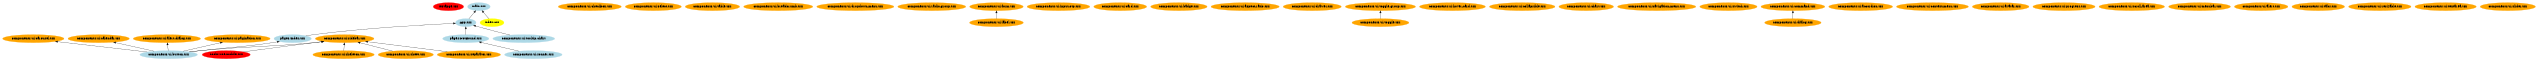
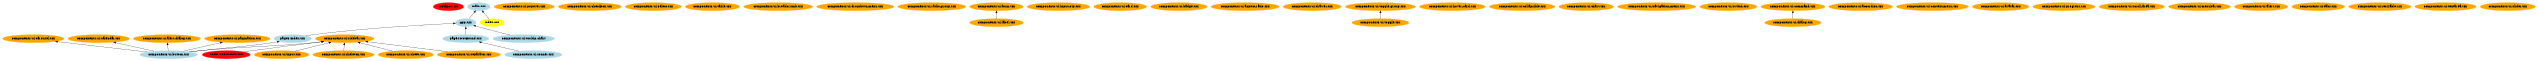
none -> (524, 7)
none -> (282, 55)
